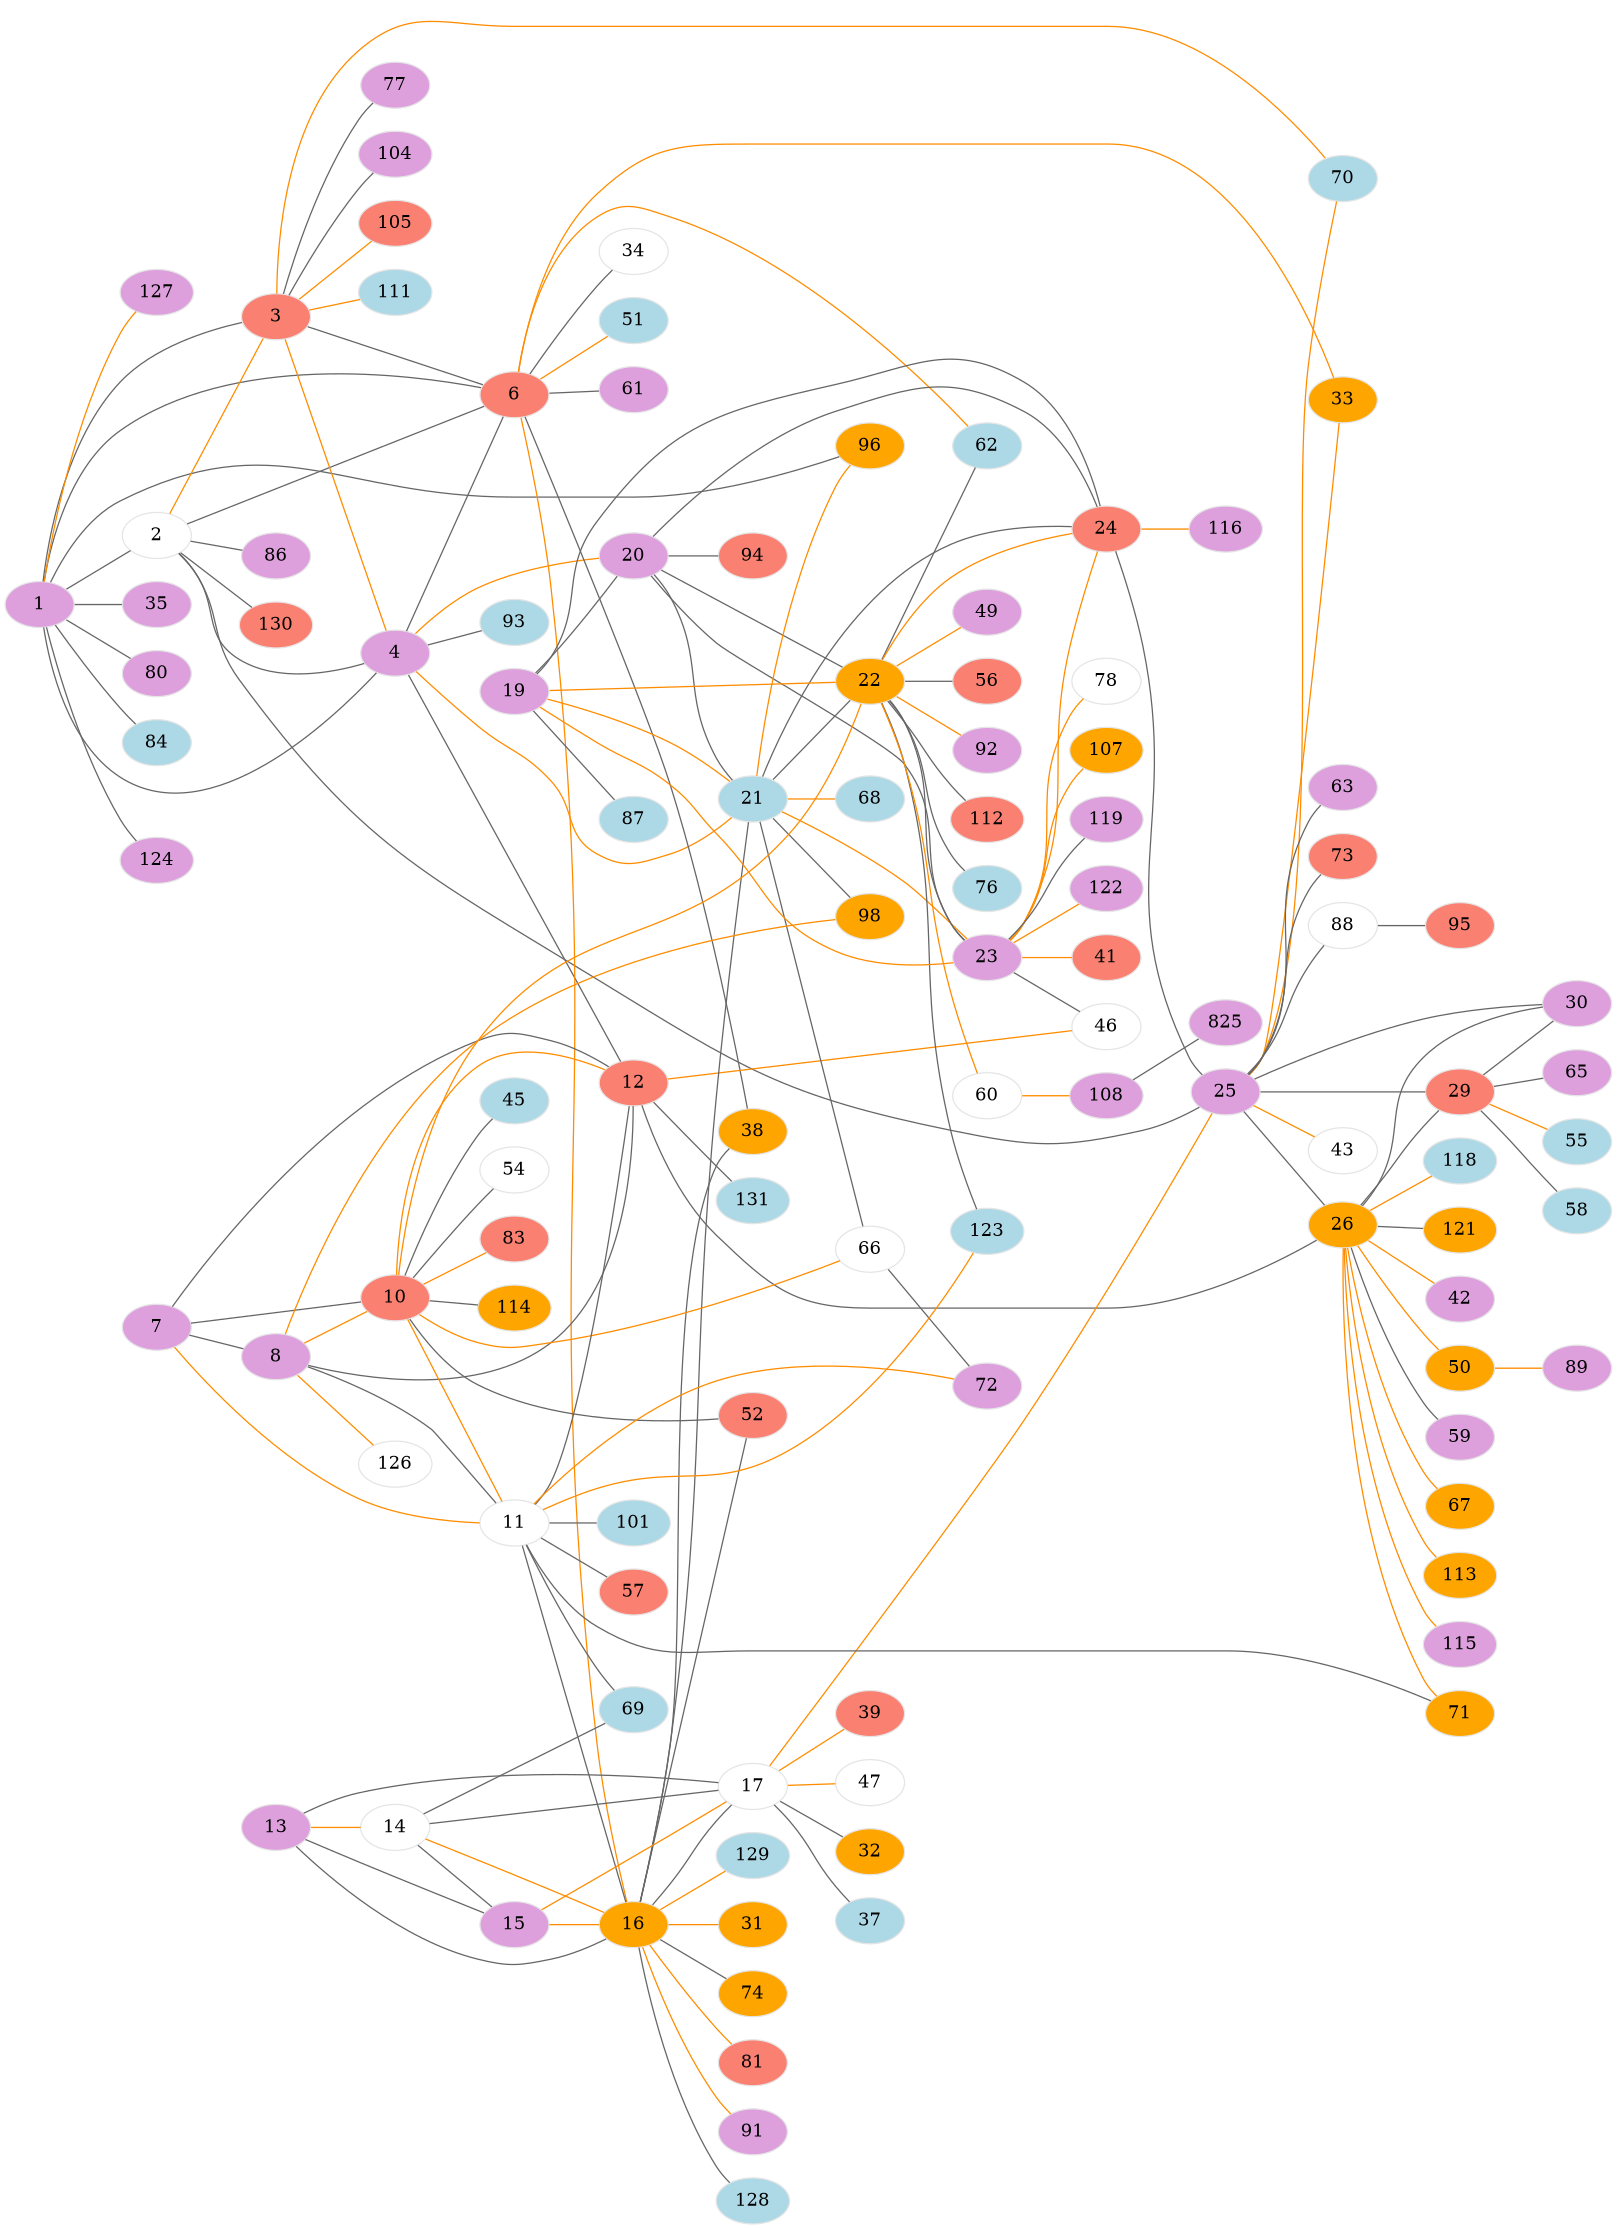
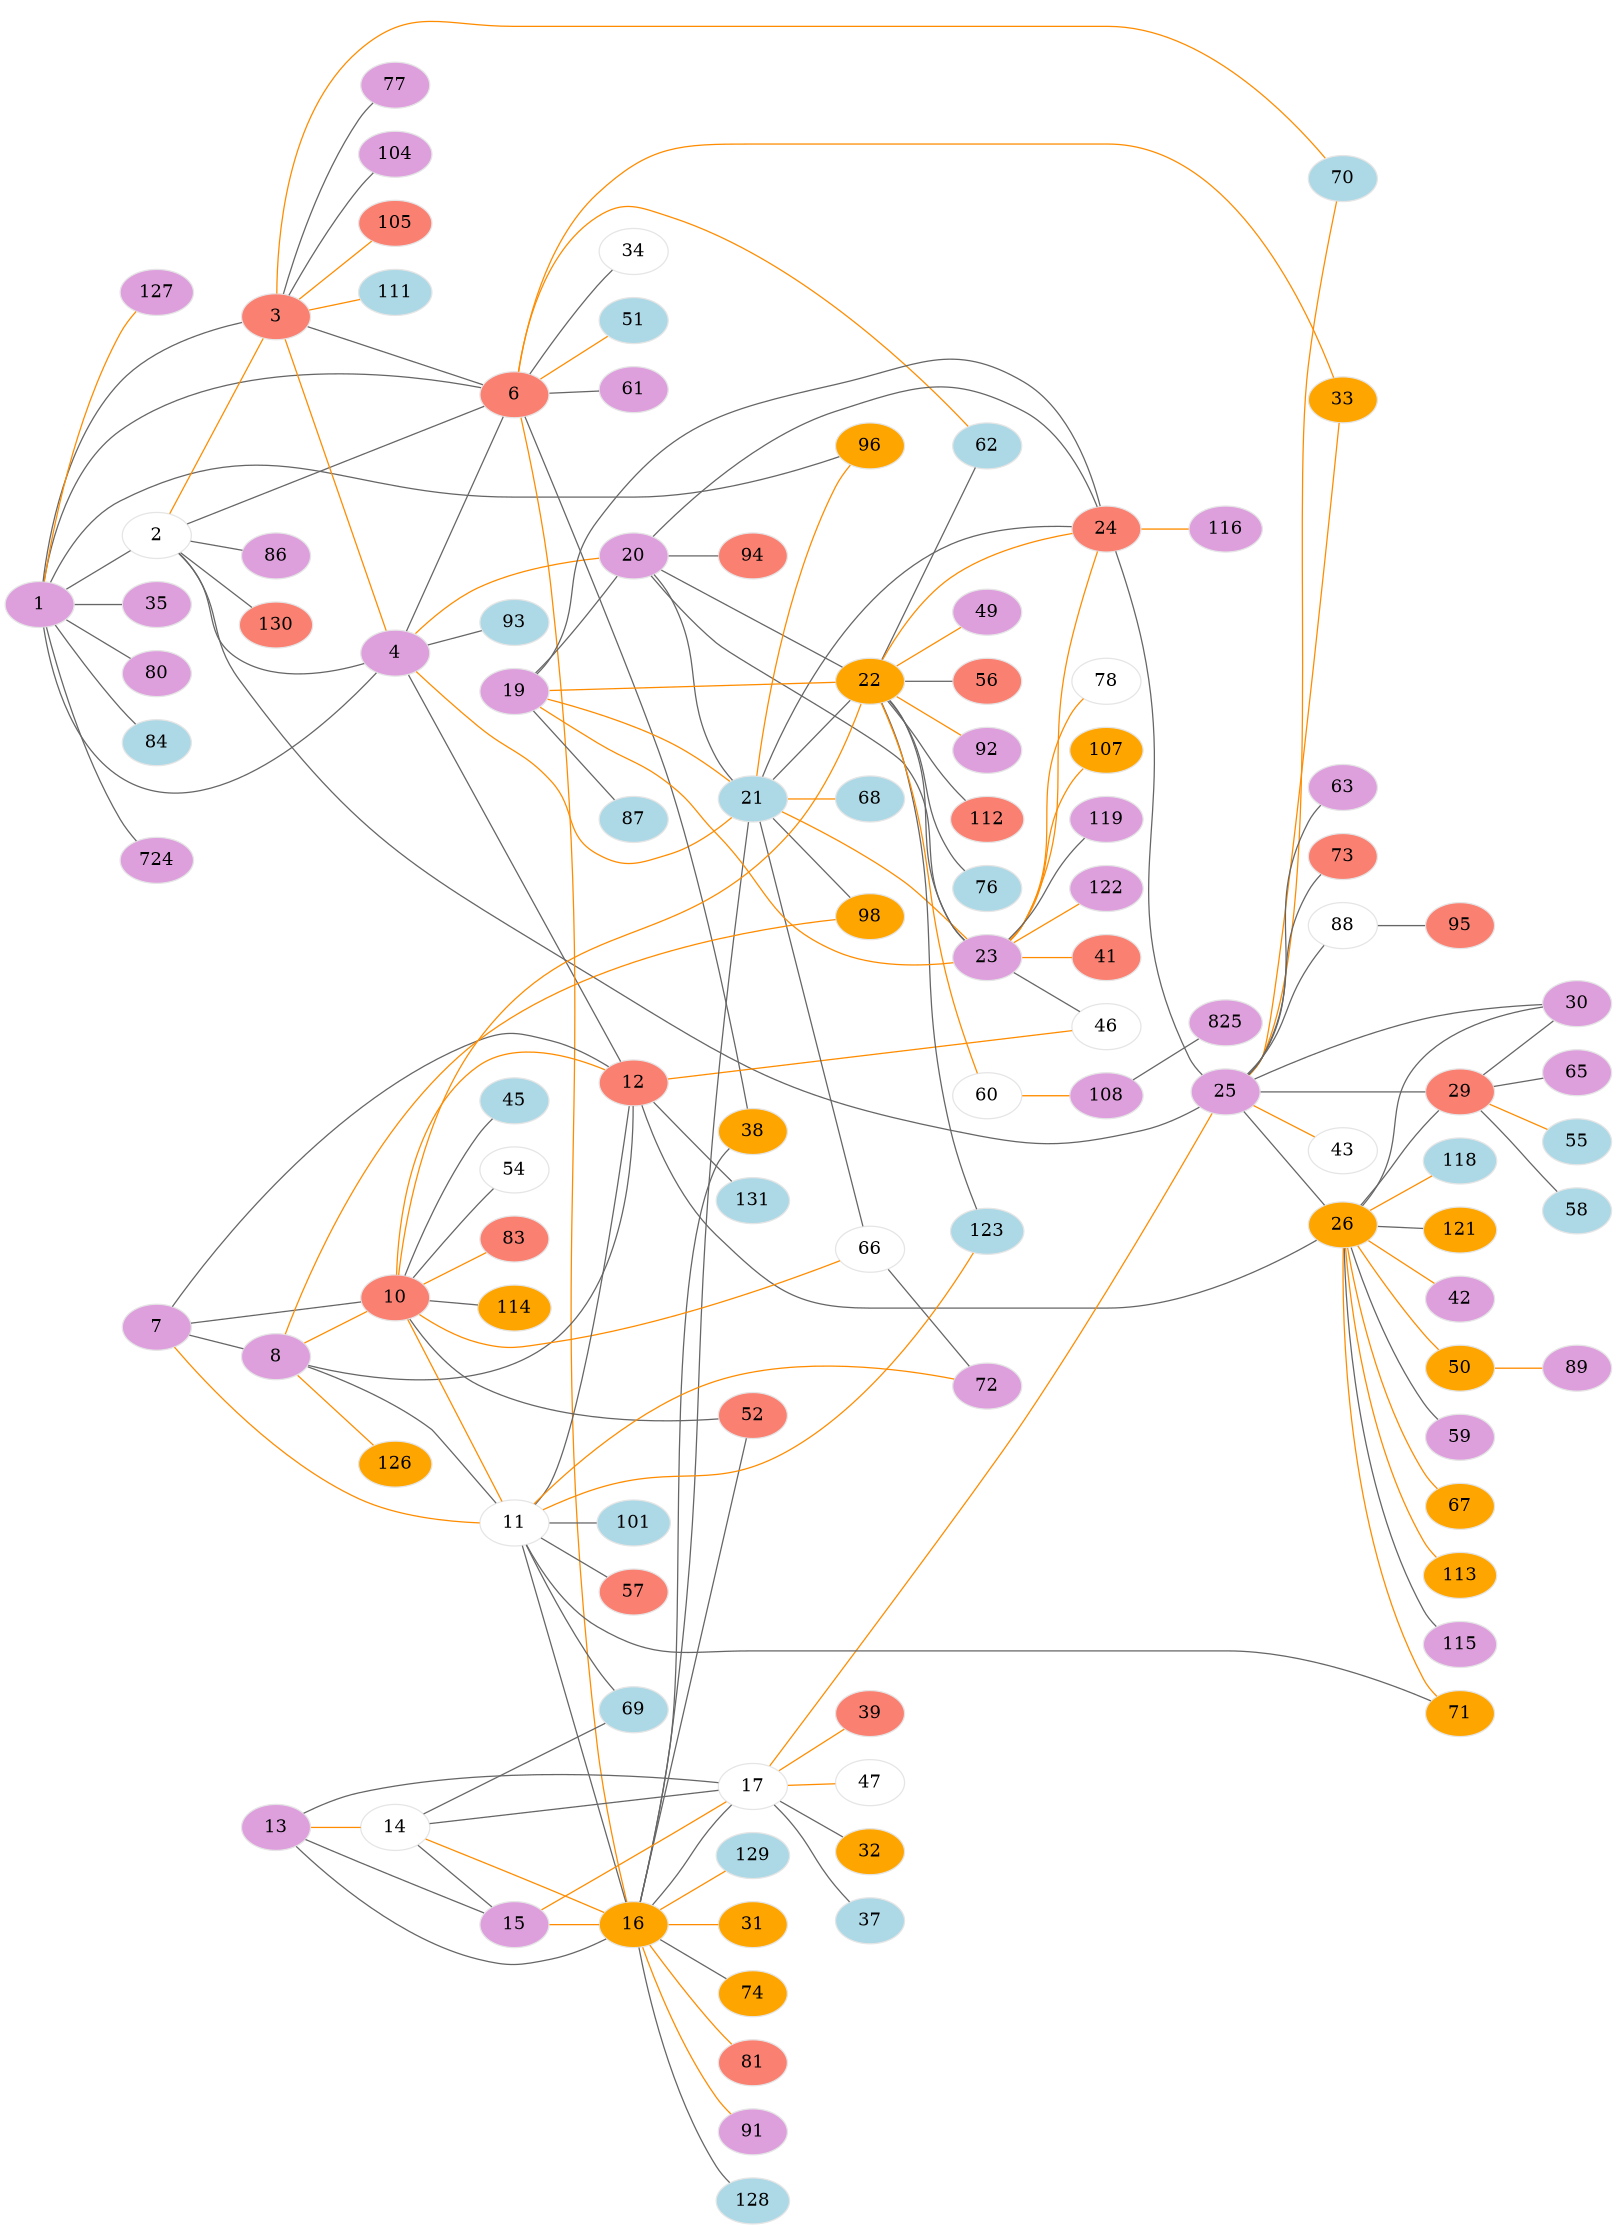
(157, 860) -> (157, 860)
(1366, 1444) -> (1366, 1444)
(395, 1464) -> (395, 1464)
